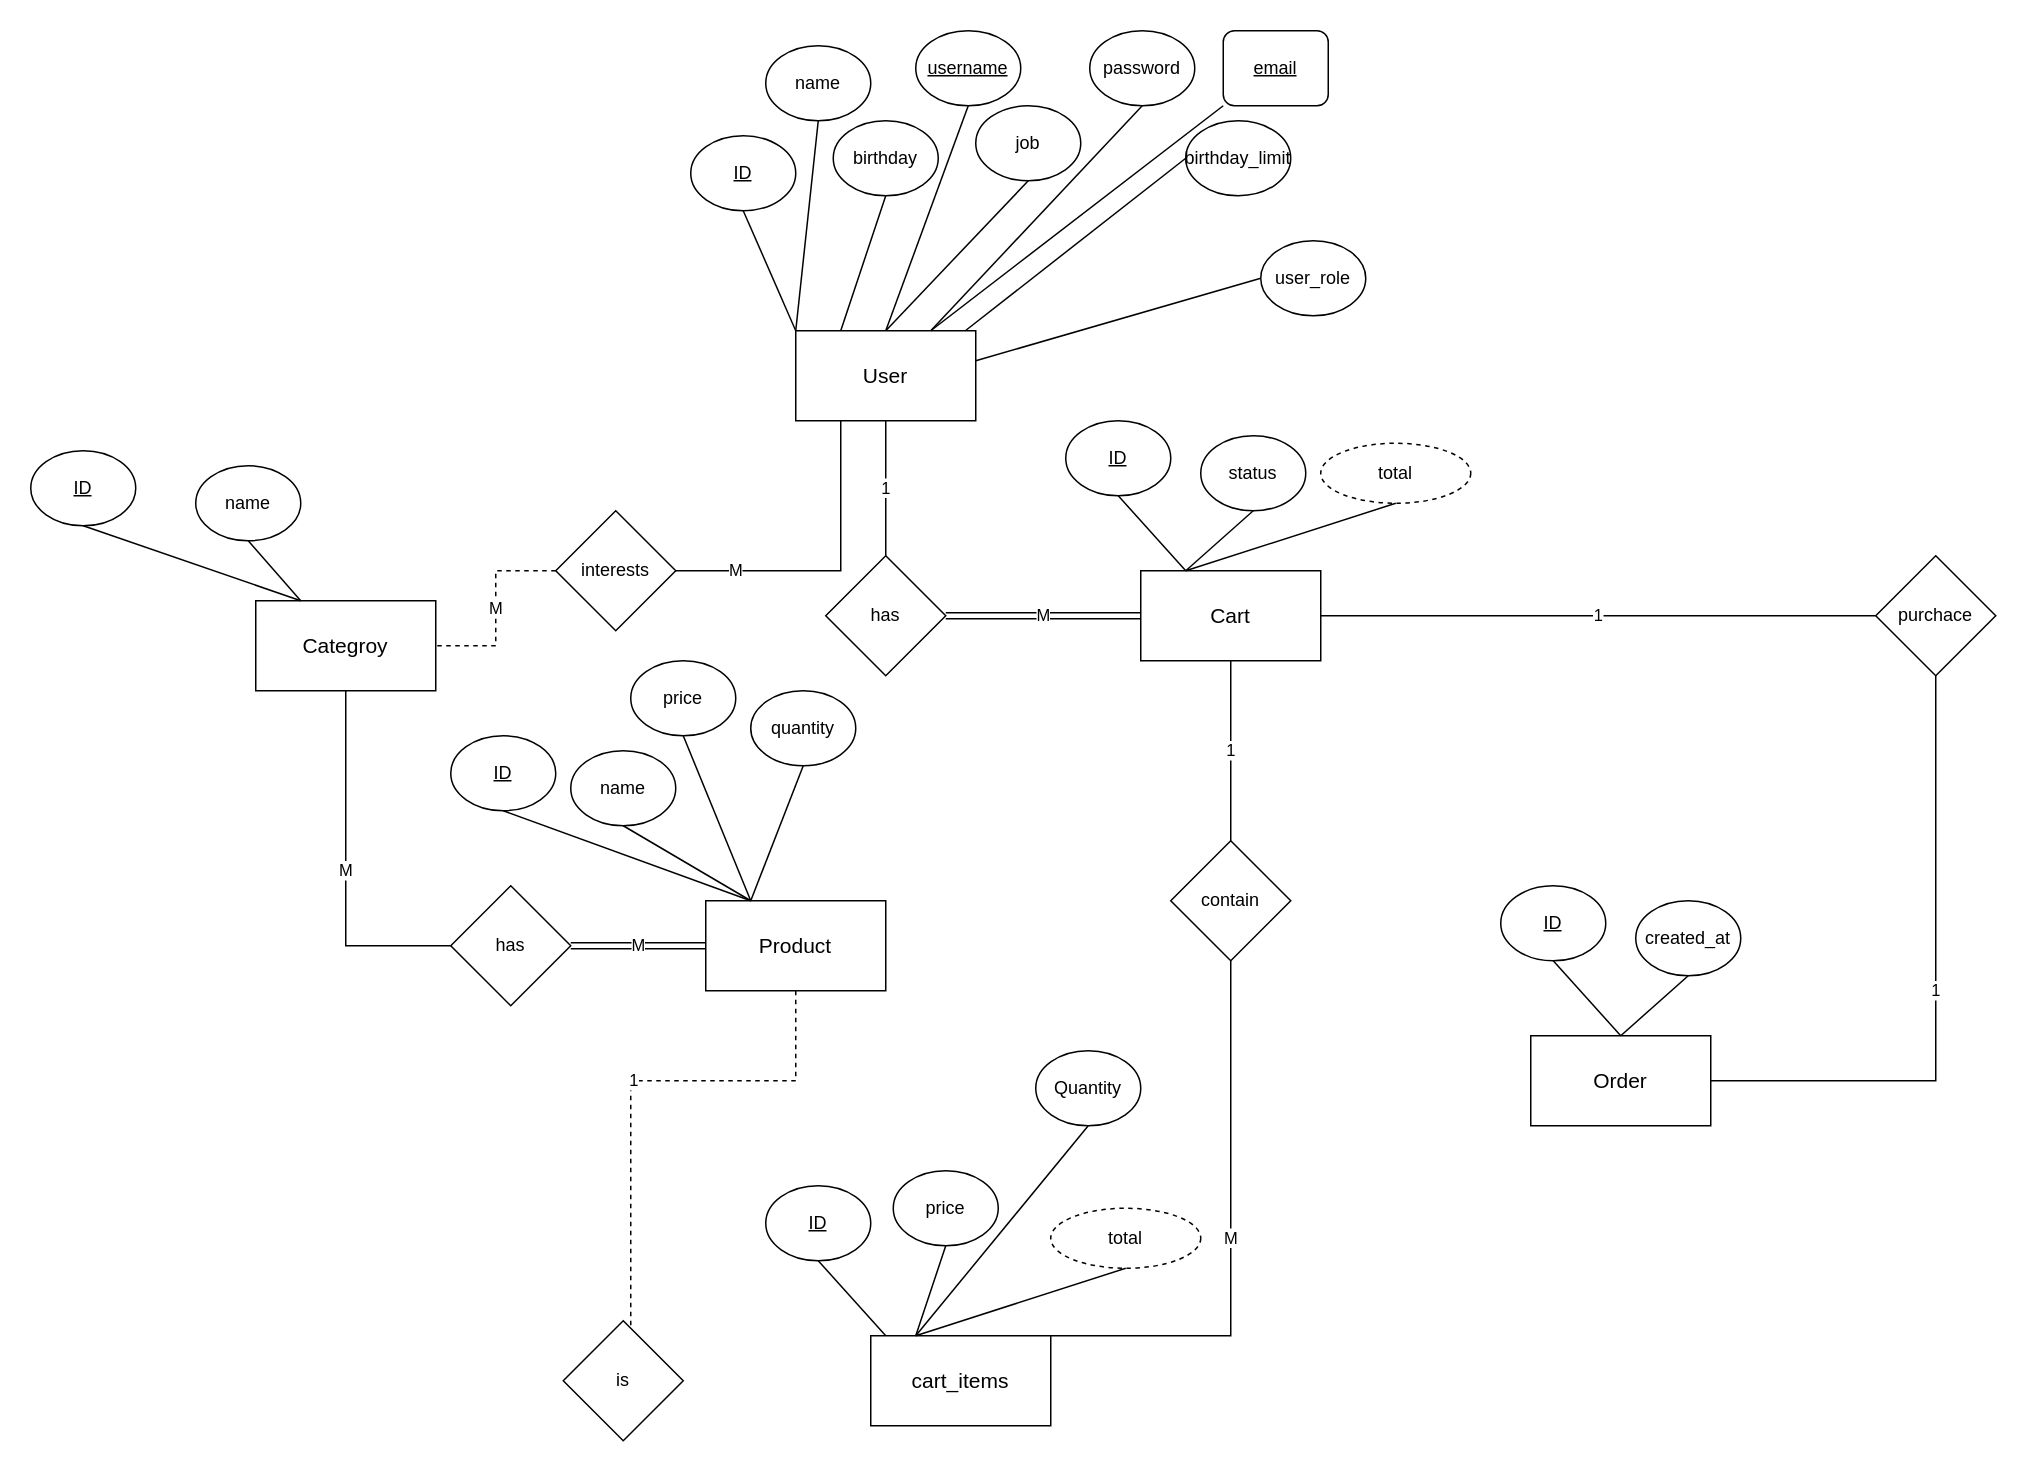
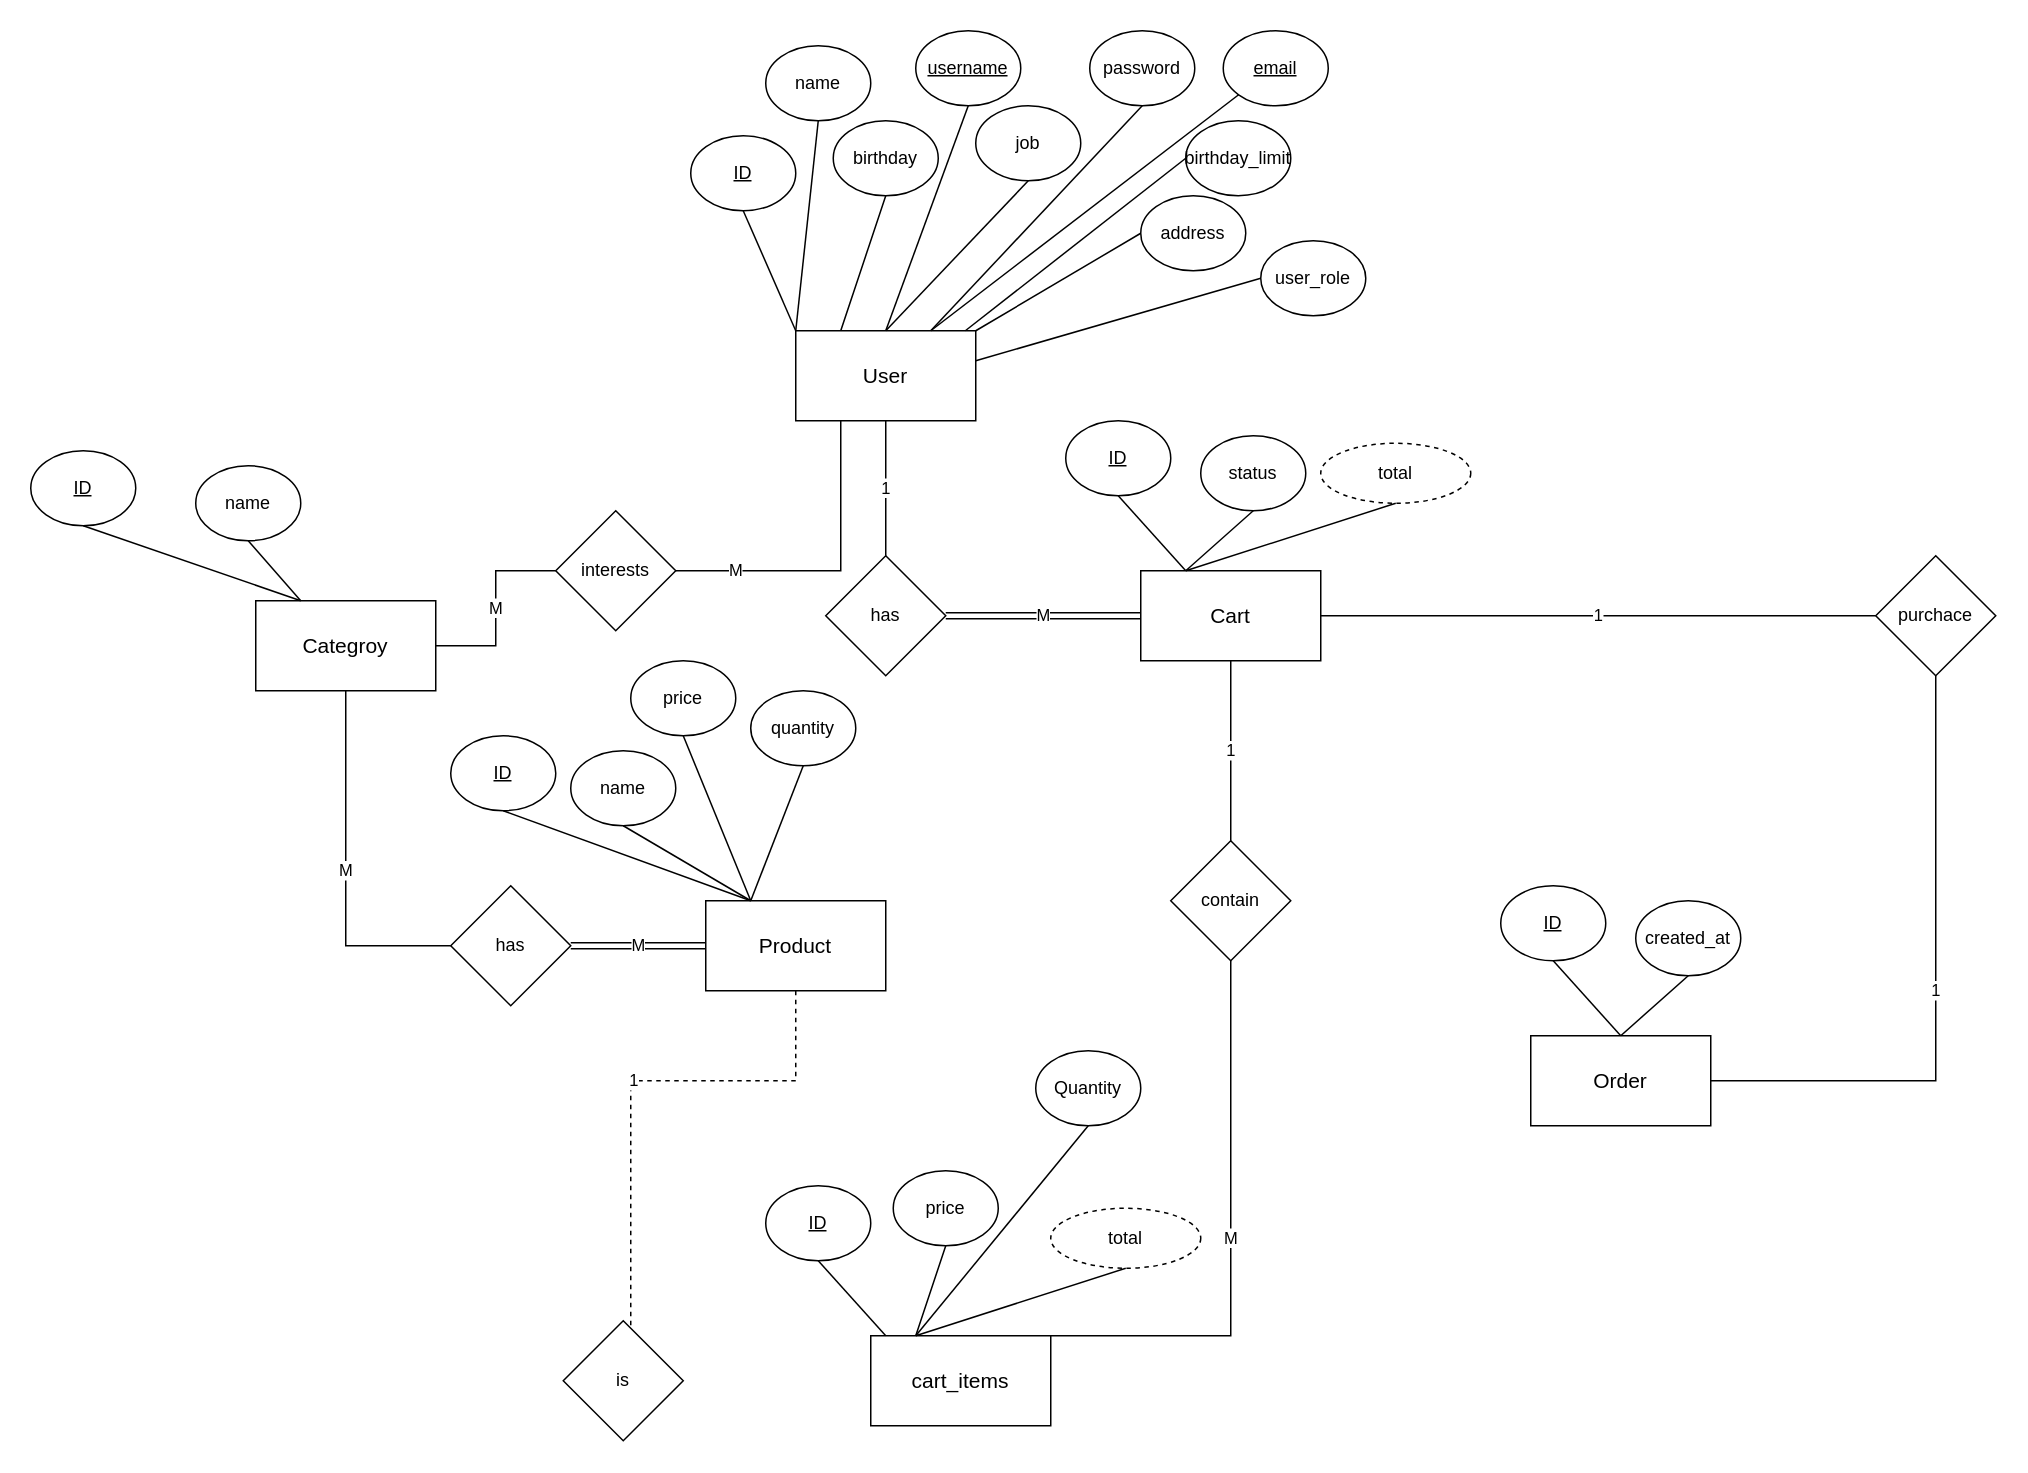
(1276, 68) -> (1276, 68)
none -> (1193, 233)
none -> (1058, 282)
(483, 646) -> (483, 646)
